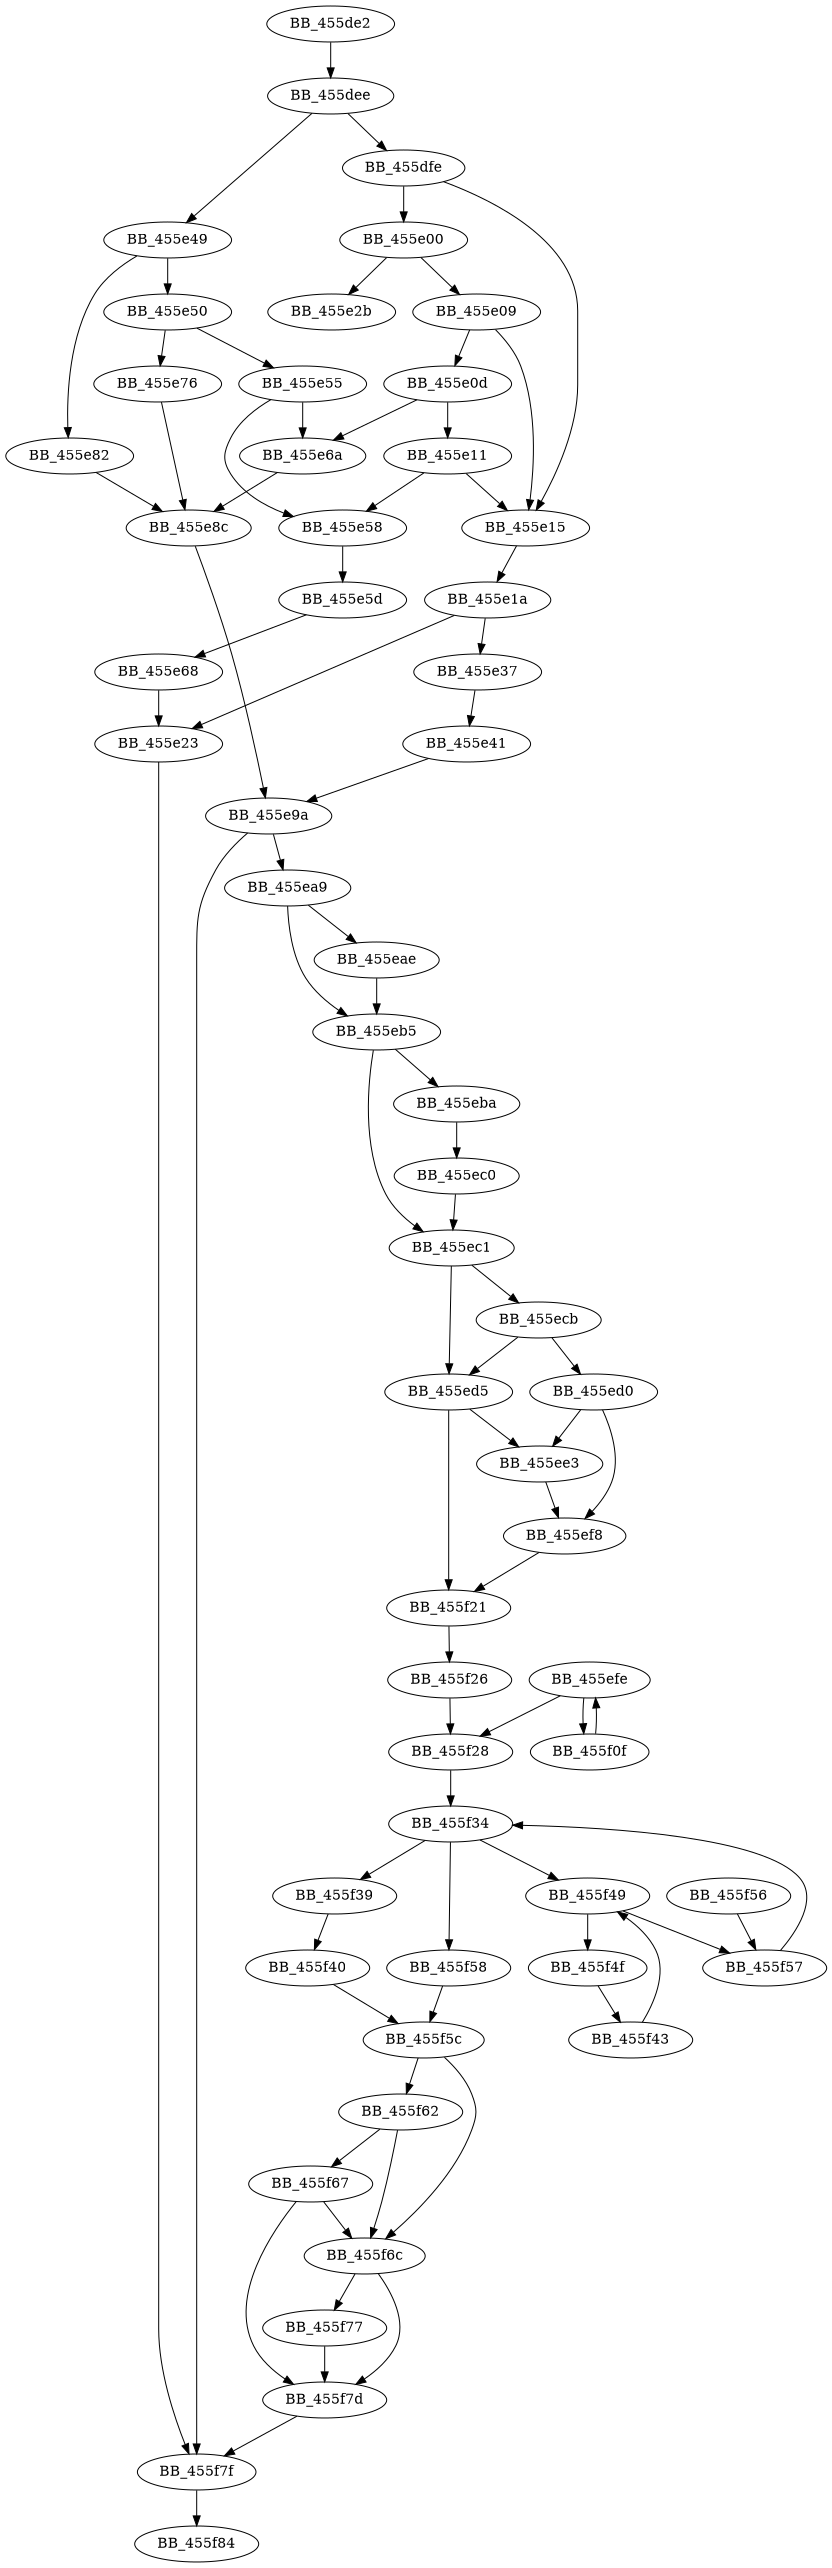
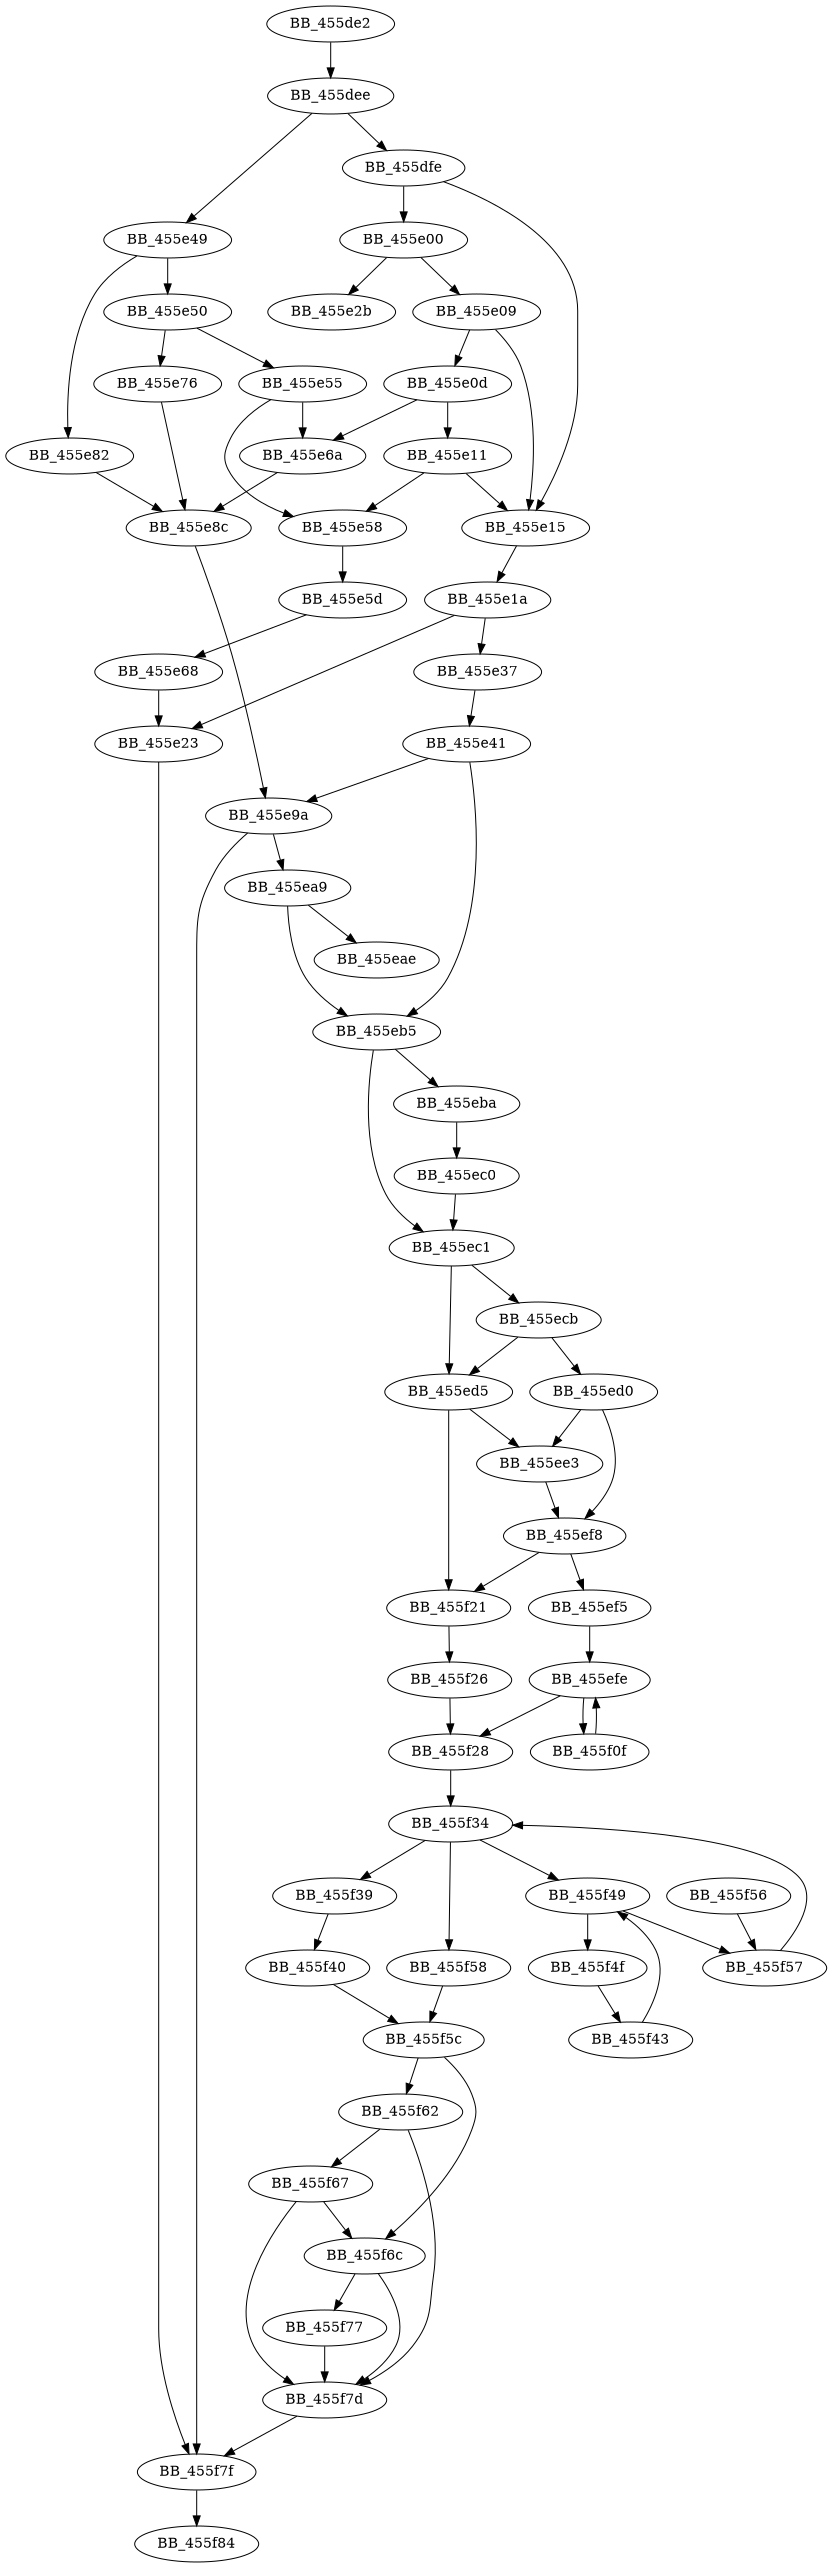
(377, 991) -> (473, 895)
none -> (590, 1608)
(387, 2180) -> (434, 2266)
